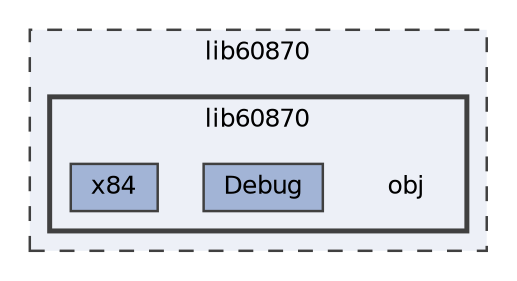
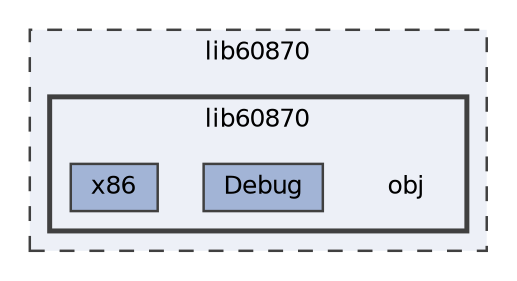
(114, 187) -> (114, 187)
